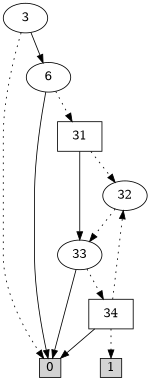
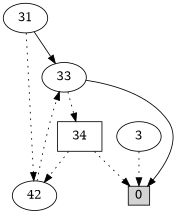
(49, 77) -> none
(80, 136) -> (25, 18)
(125, 196) -> (35, 196)
(81, 341) -> (109, 166)
(111, 368) -> none
